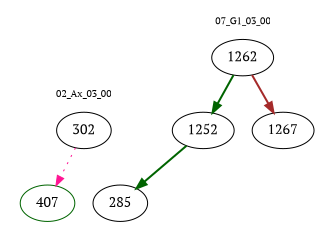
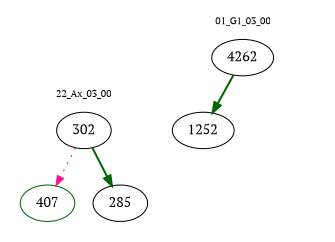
(243, 22) -> (243, 22)
(243, 58) -> (243, 58)
(84, 95) -> (84, 95)
(283, 130) -> none
(165, 164) -> (100, 162)
